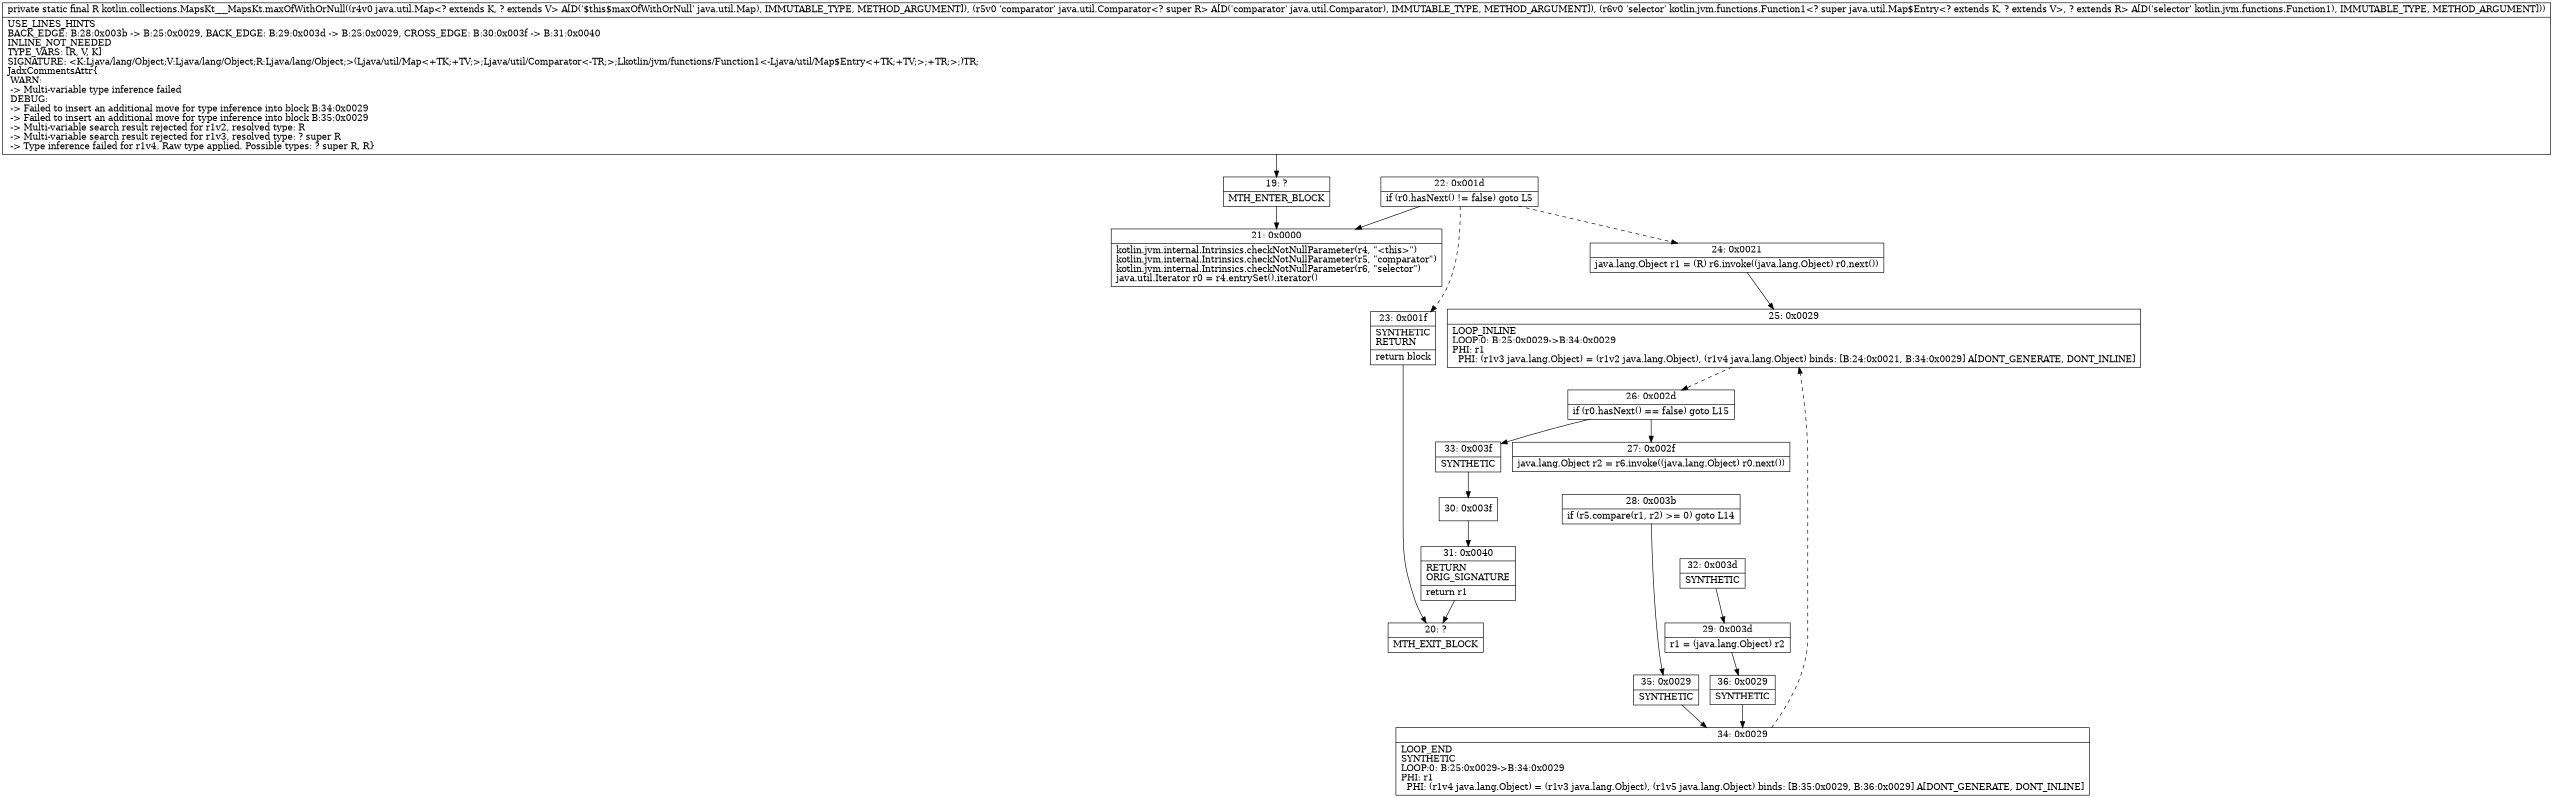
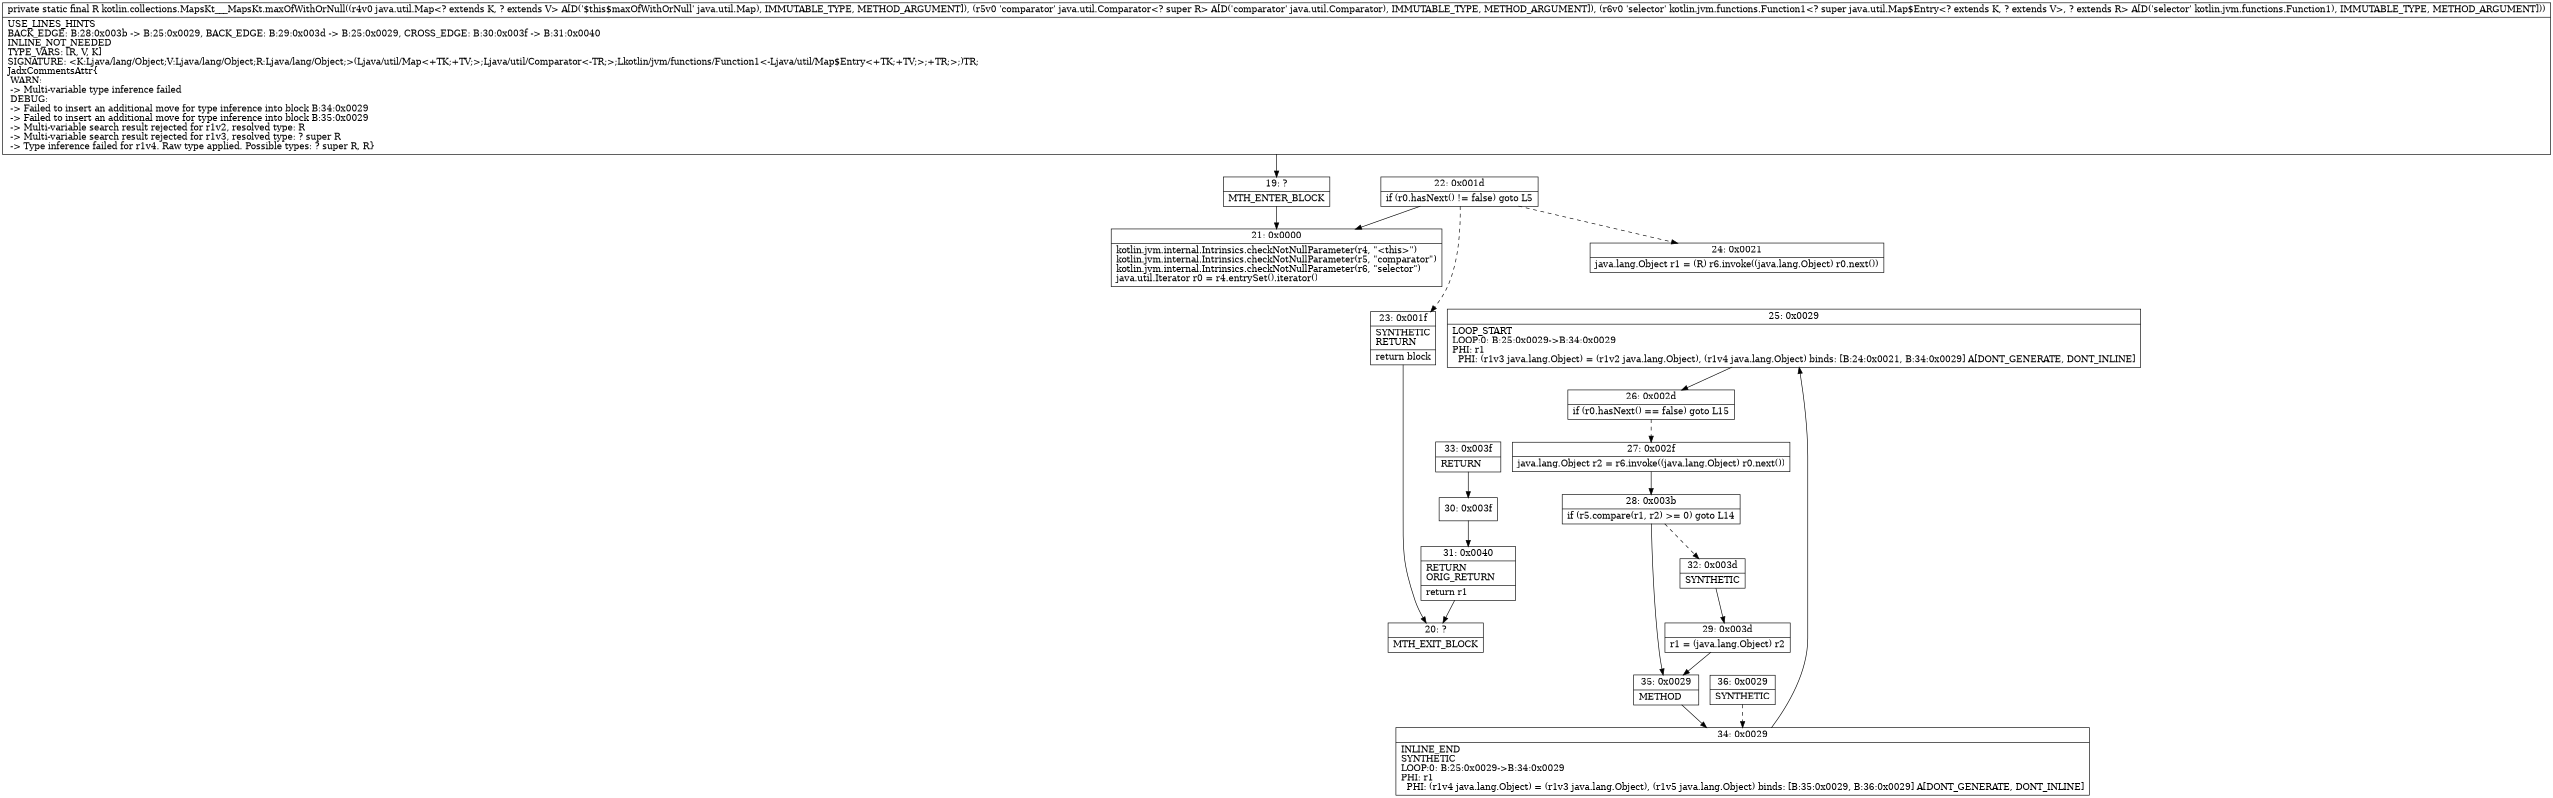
(1758, 288) -> none
(1485, 331) -> (1482, 331)
(1710, 377) -> (1710, 377)
(1651, 428) -> (1651, 428)
(1549, 430) -> none
(1468, 464) -> (1461, 464)
none -> (1651, 480)
none -> (1680, 539)
(1808, 555) -> (1808, 555)
(1468, 578) -> (1460, 578)
(1734, 661) -> (1700, 662)
(1666, 697) -> (1660, 697)
(1743, 713) -> (1743, 713)
(1427, 750) -> (1431, 750)
